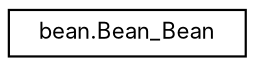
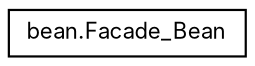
(127, 33) -> (127, 33)
